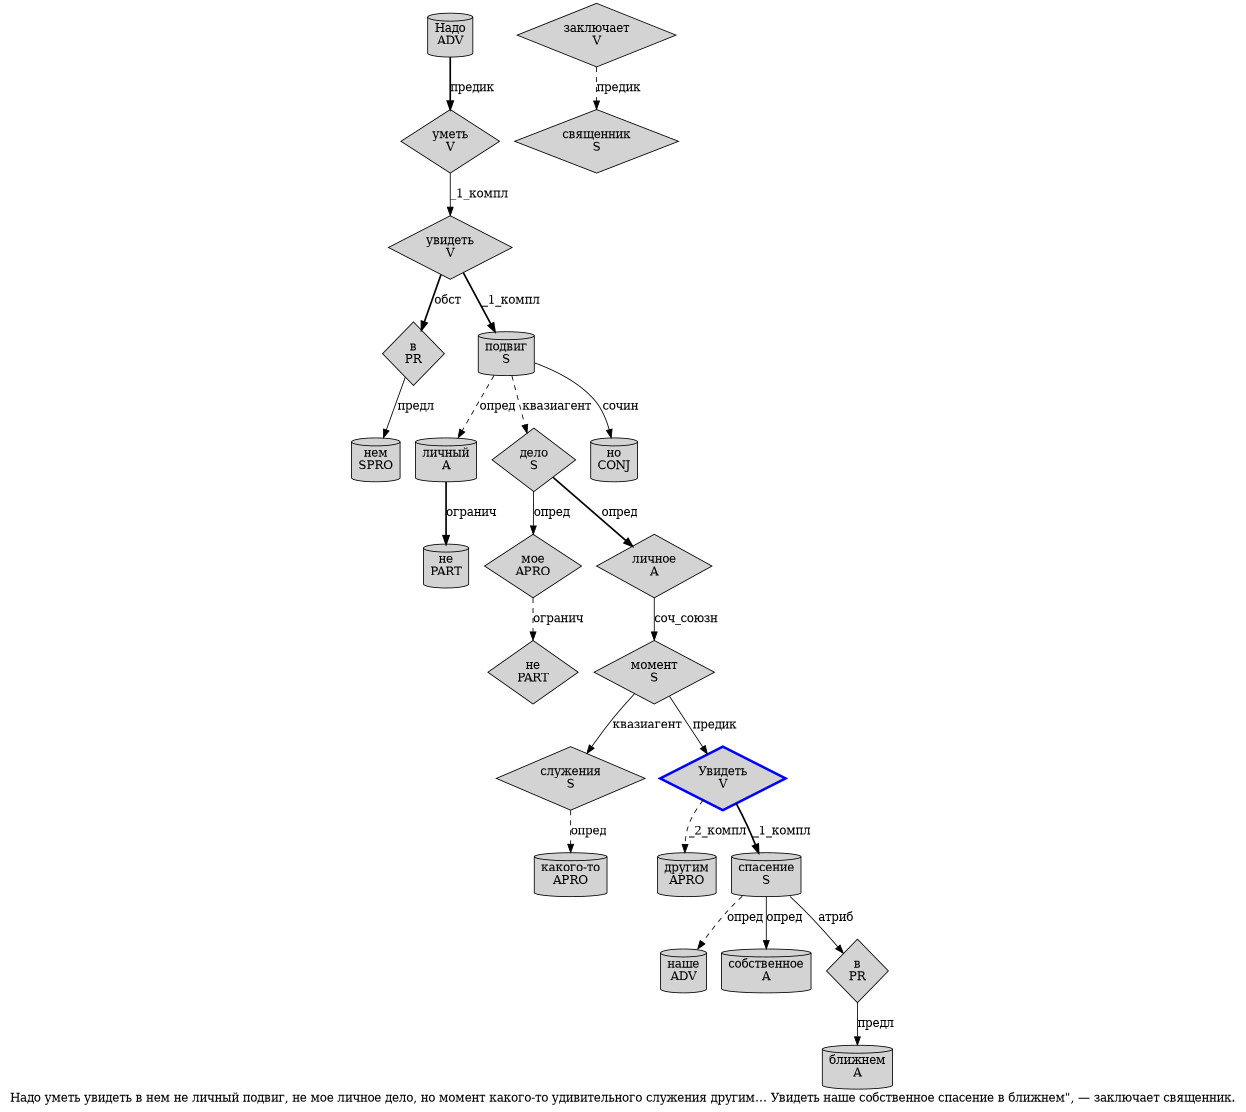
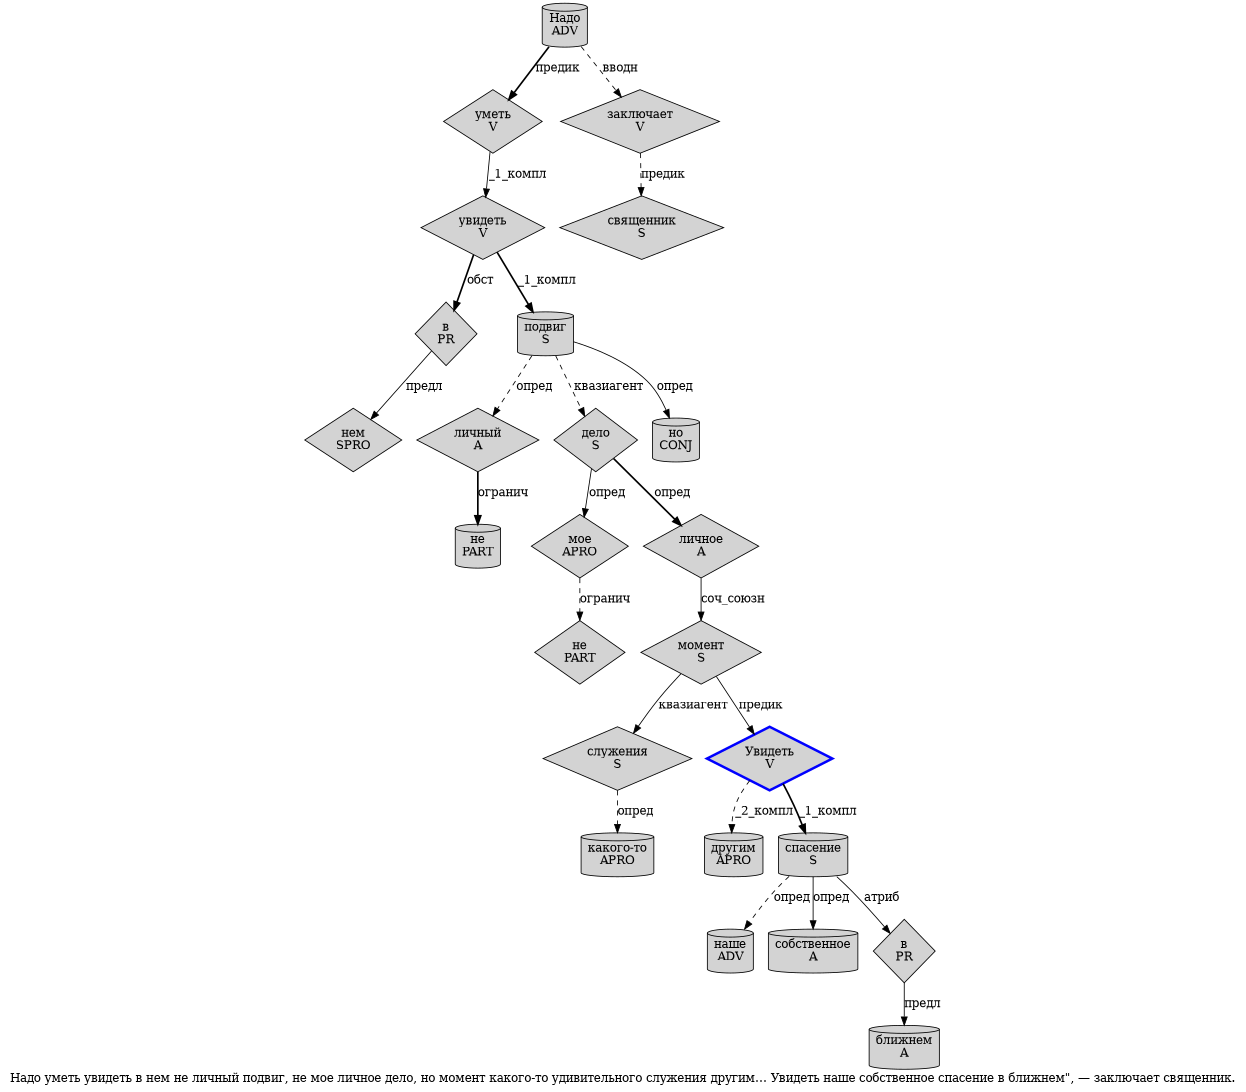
none -> (599, 68)
(620, 407) -> (675, 387)
(376, 460) -> (353, 440)
(446, 460) -> (478, 440)
